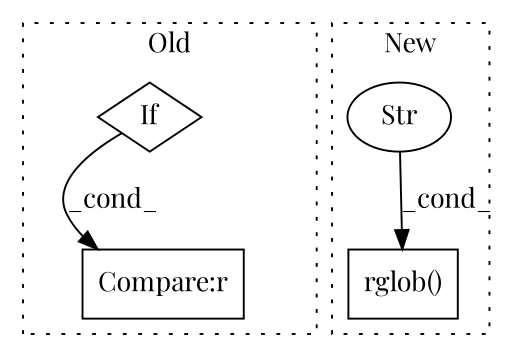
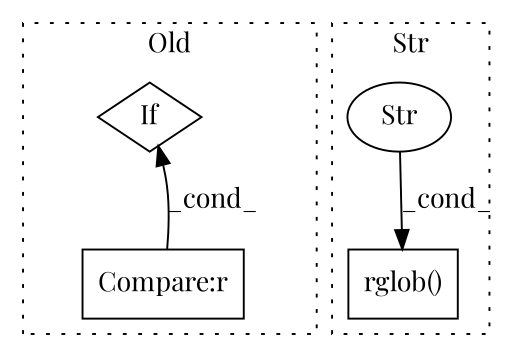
(411, 45) -> (411, 45)
(71, 176) -> (169, 207)
